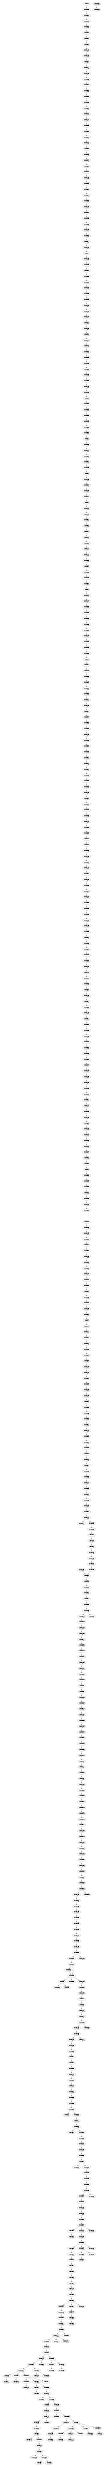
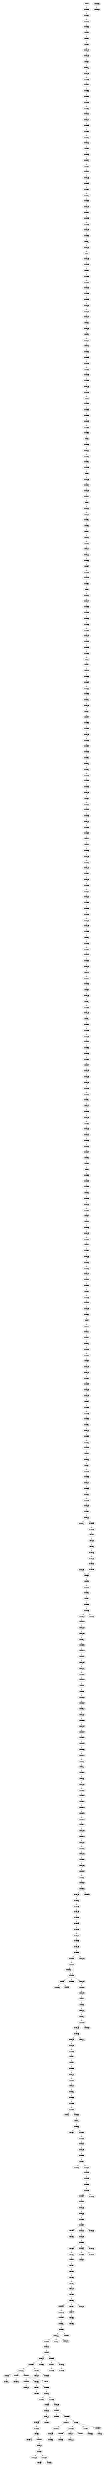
none -> (87, 1216)
